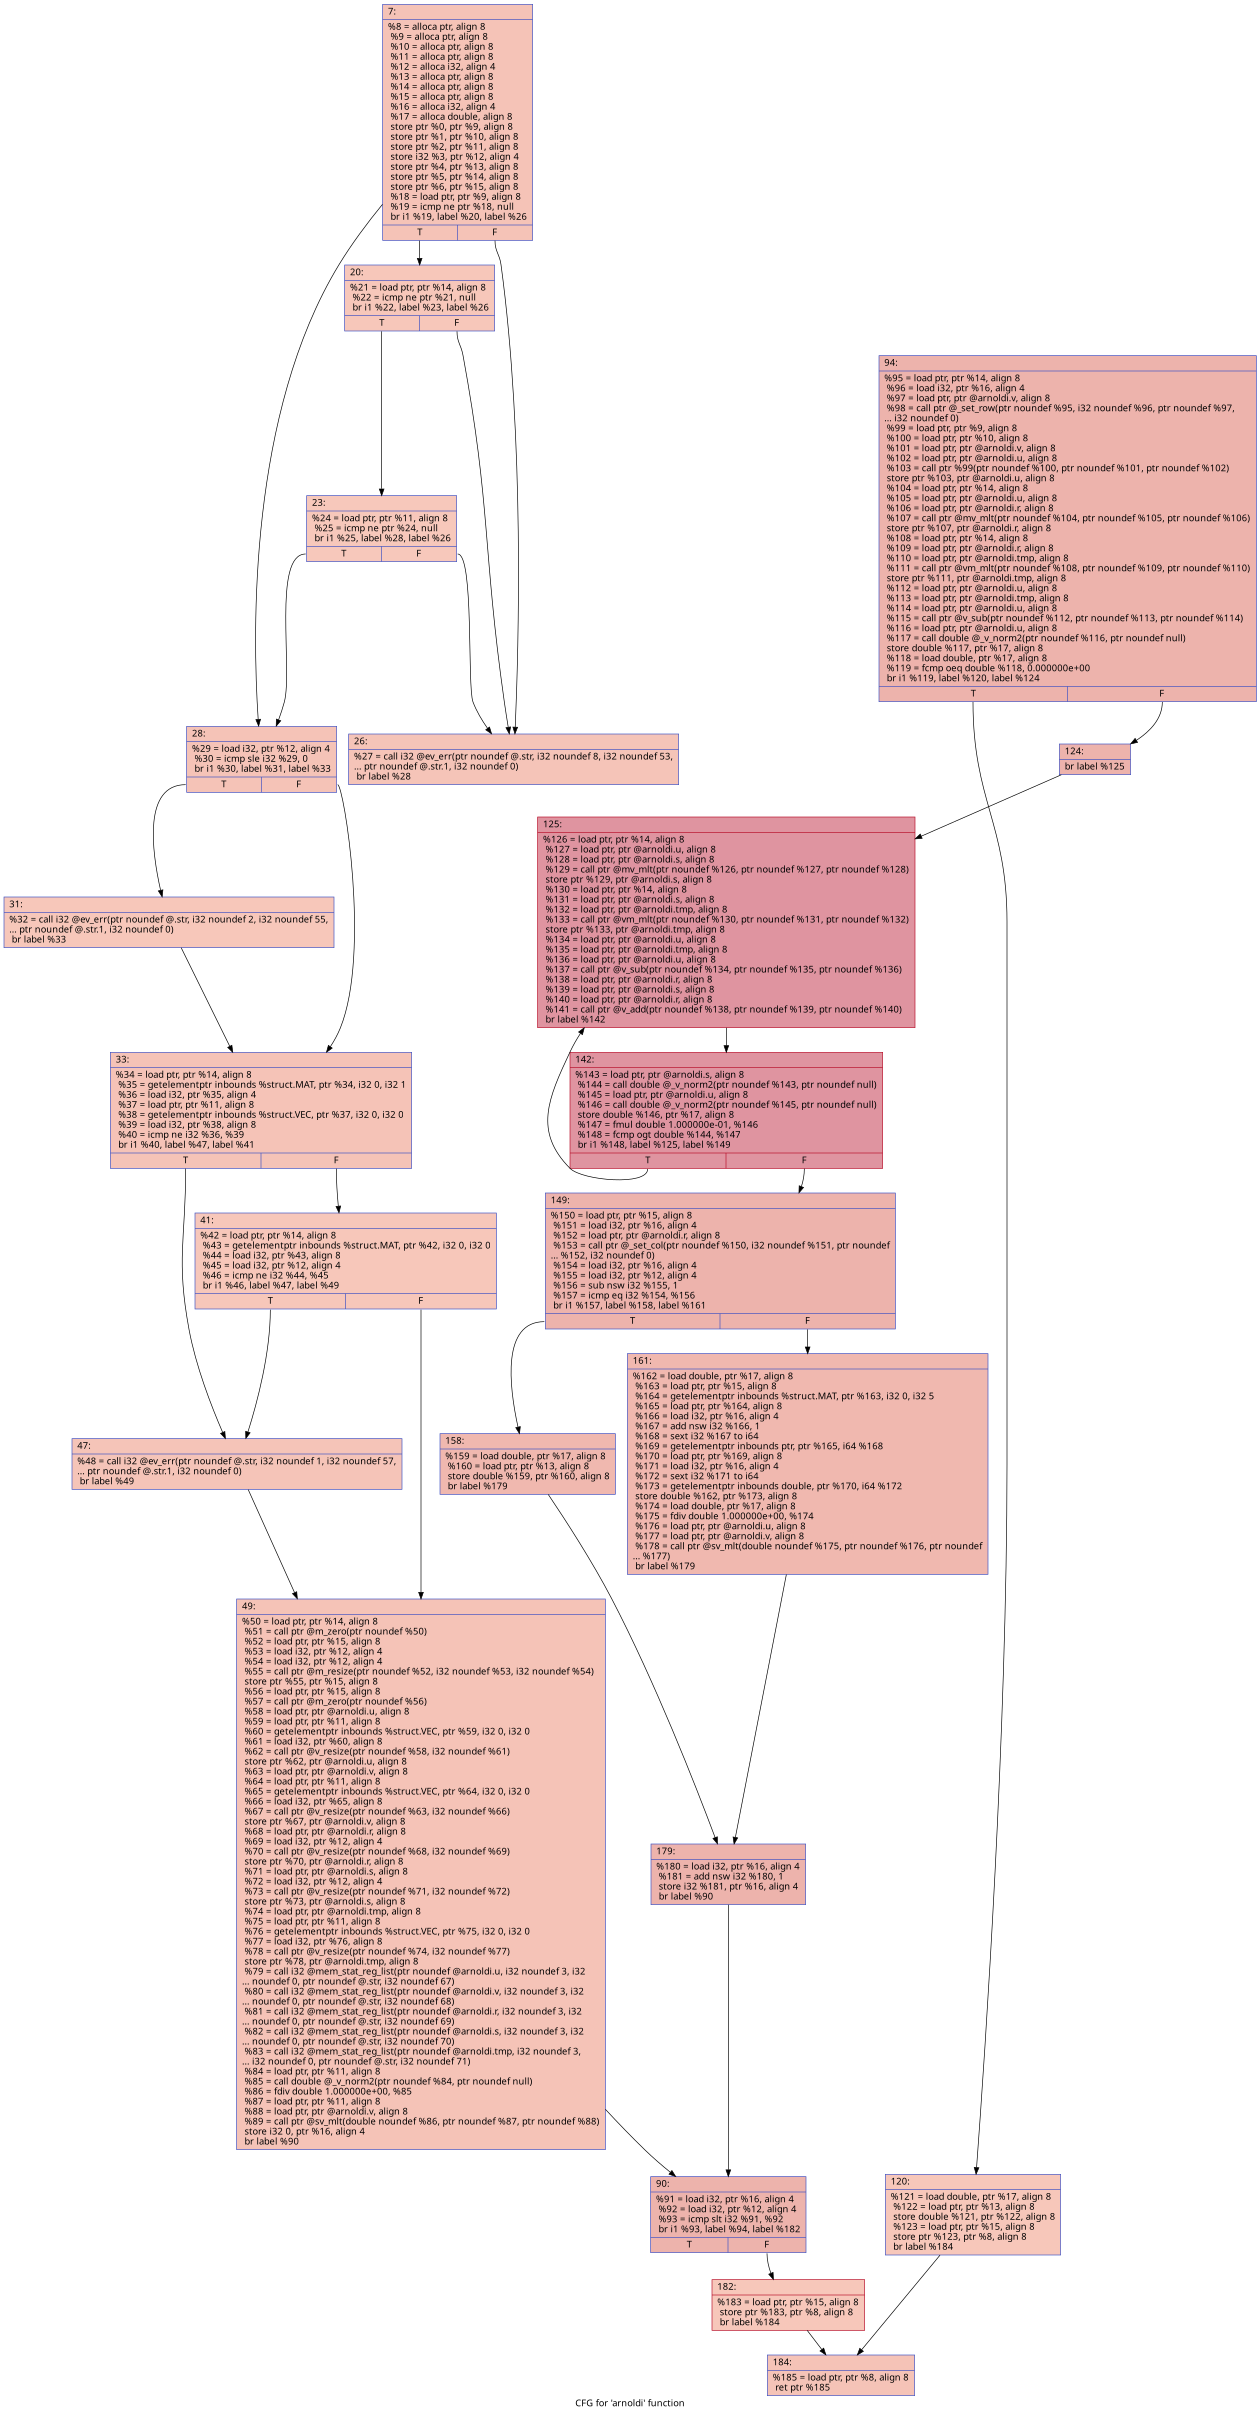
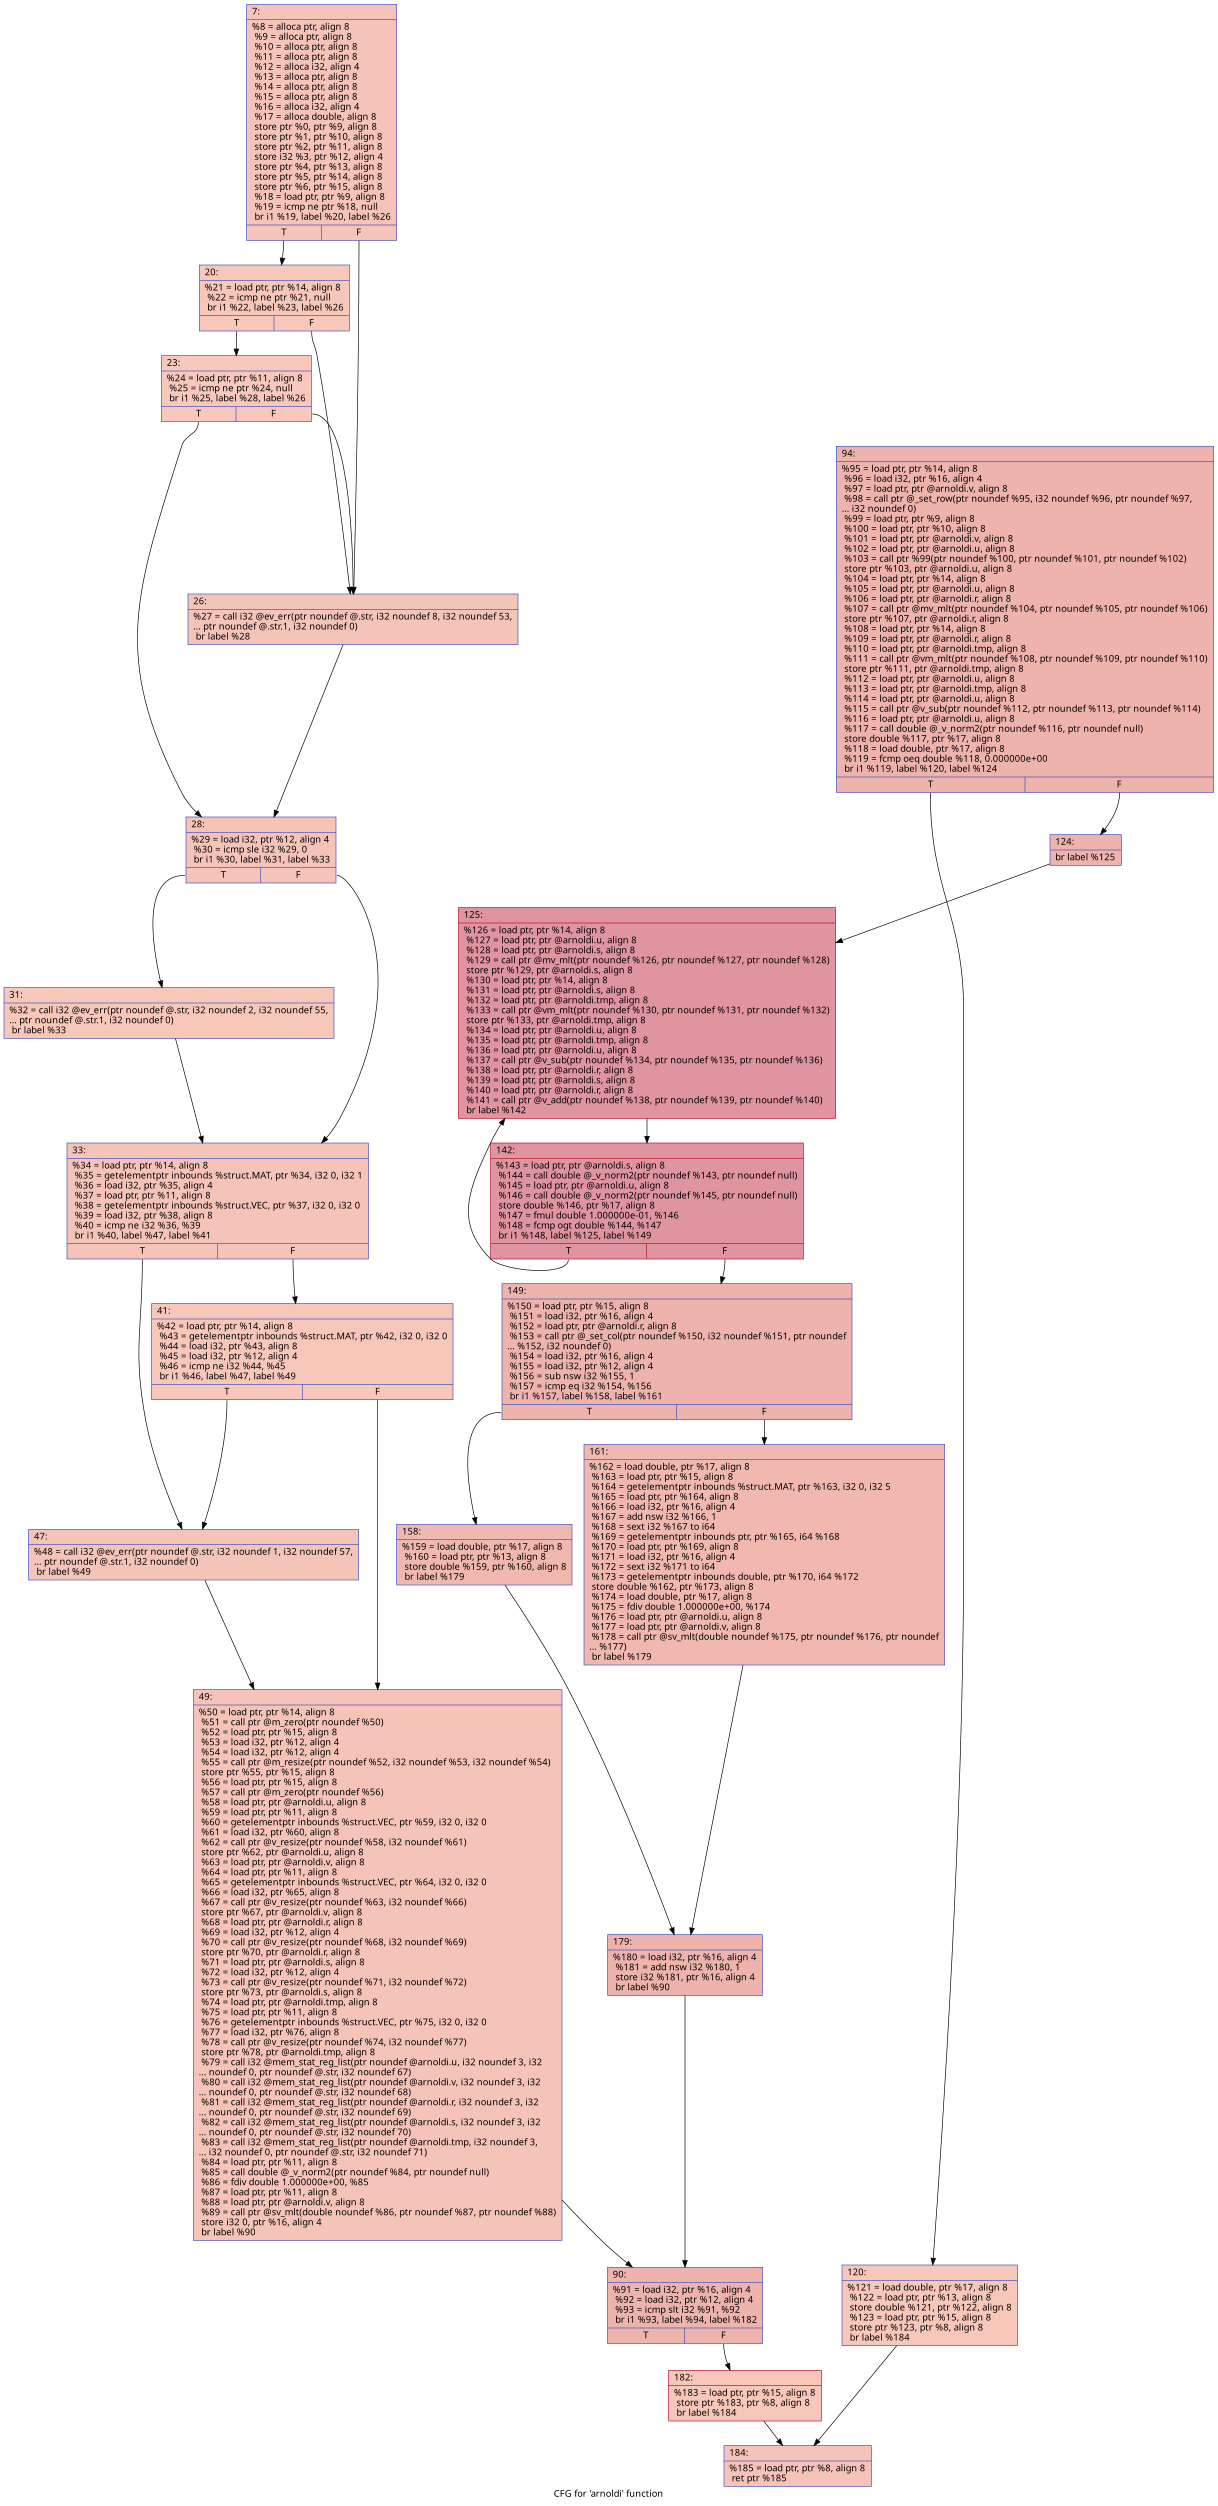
(273, 449) -> (310, 728)
